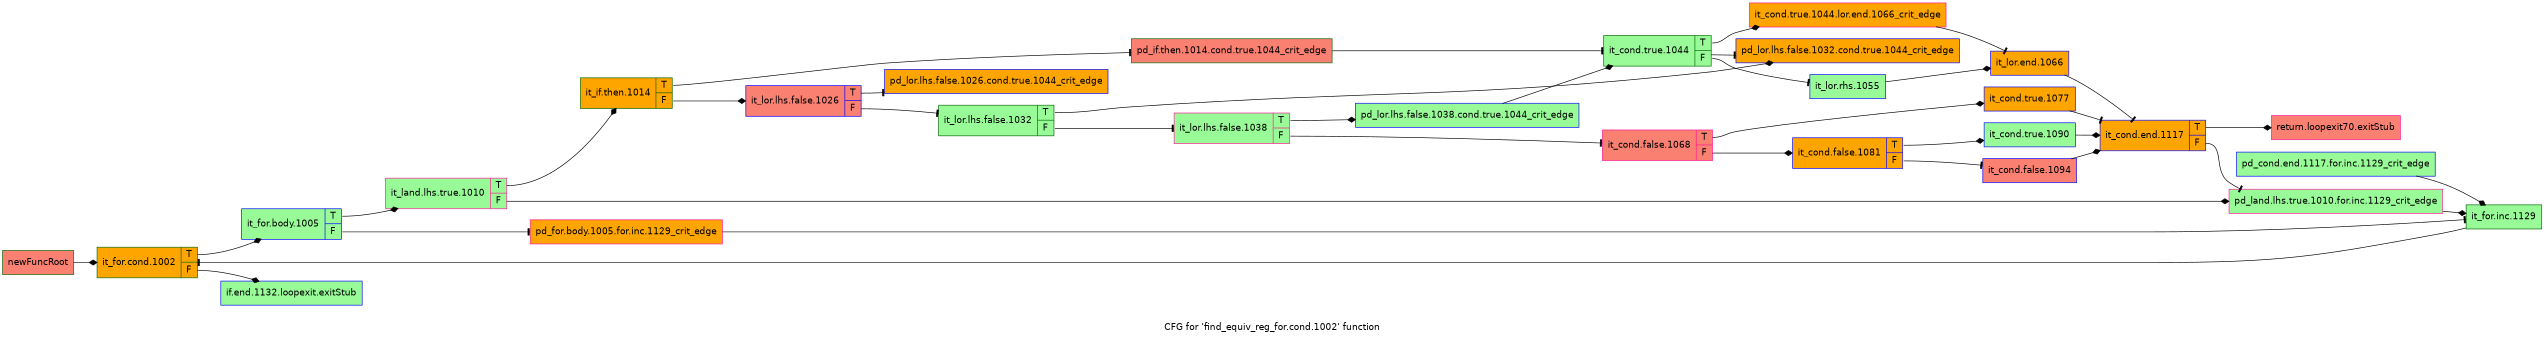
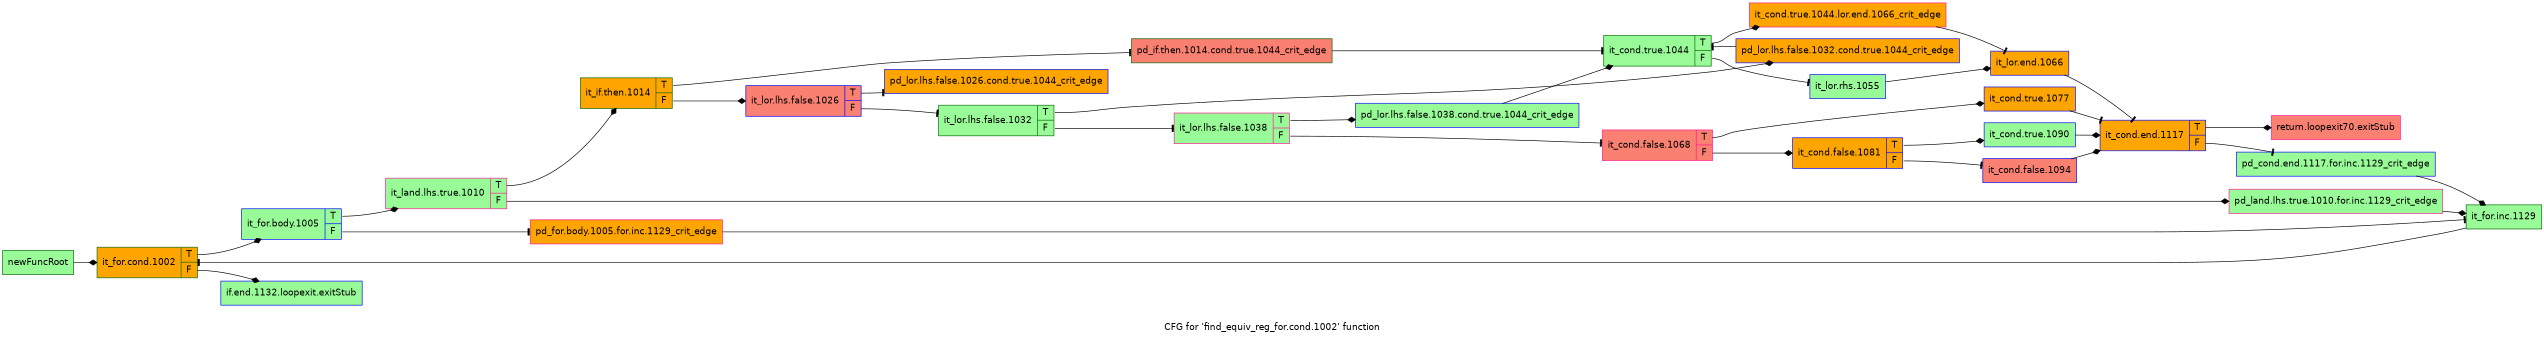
(1722, 55) -> (1725, 47)
(2220, 166) -> (2238, 147)
(38, 263) -> (38, 263)
